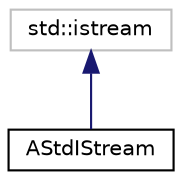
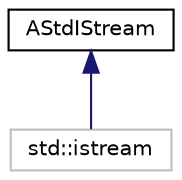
(91, 101) -> (91, 101)
